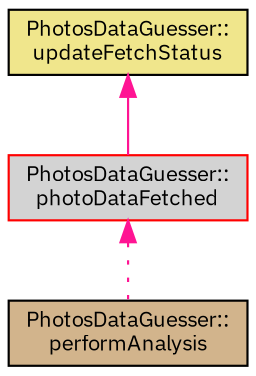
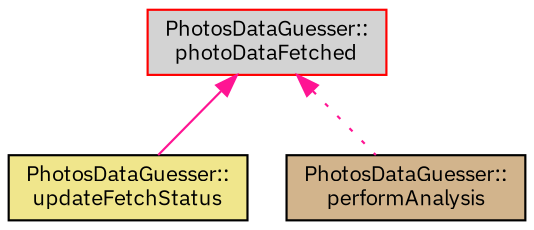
(128, 126) -> (190, 123)
